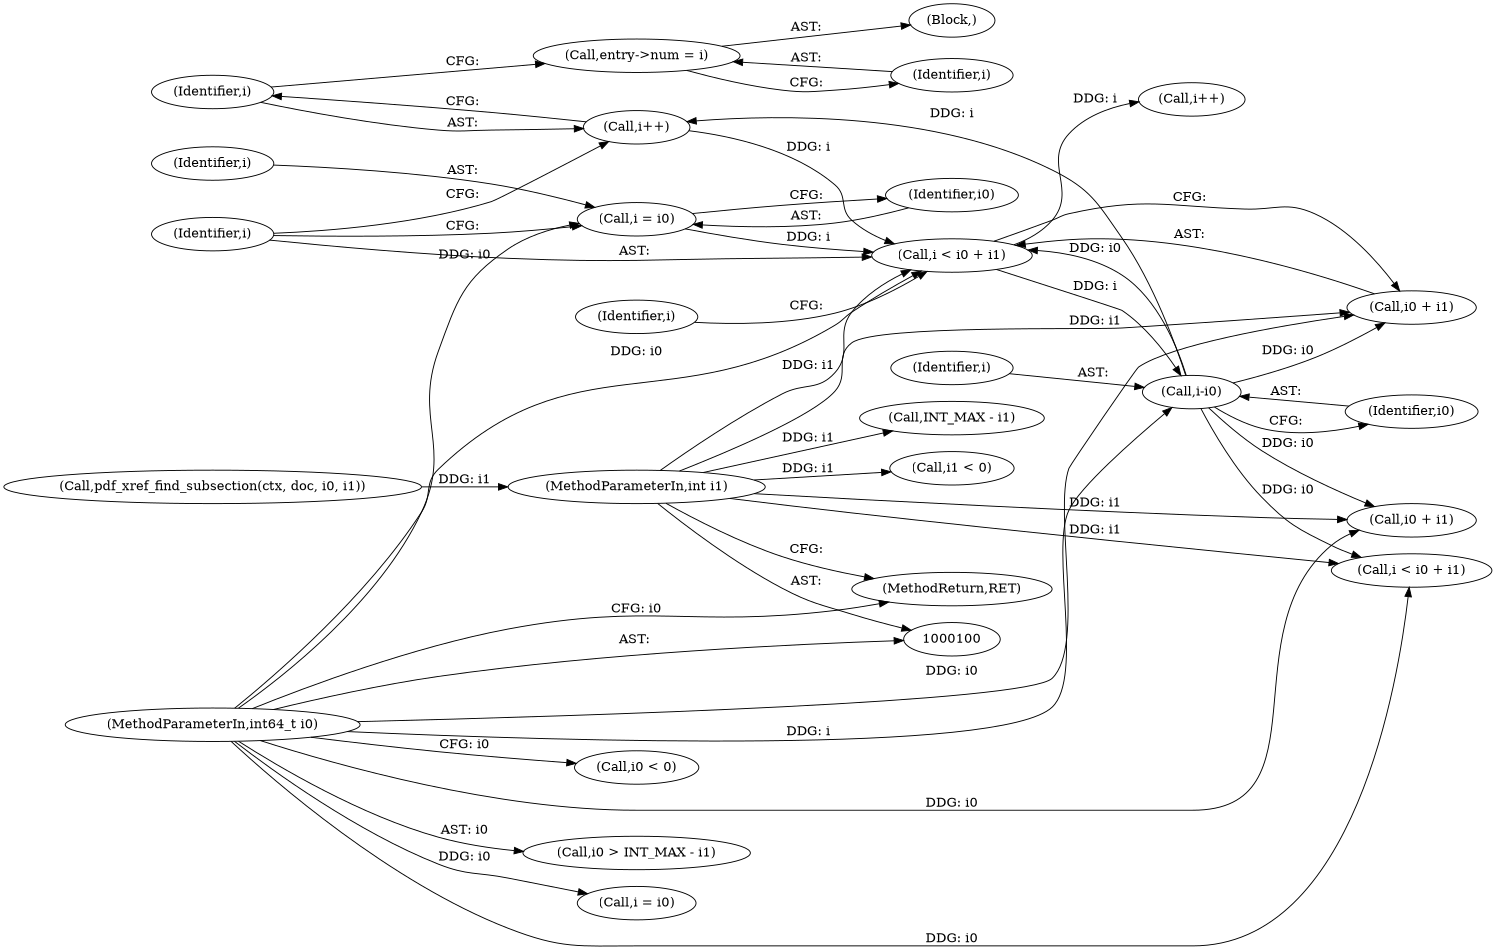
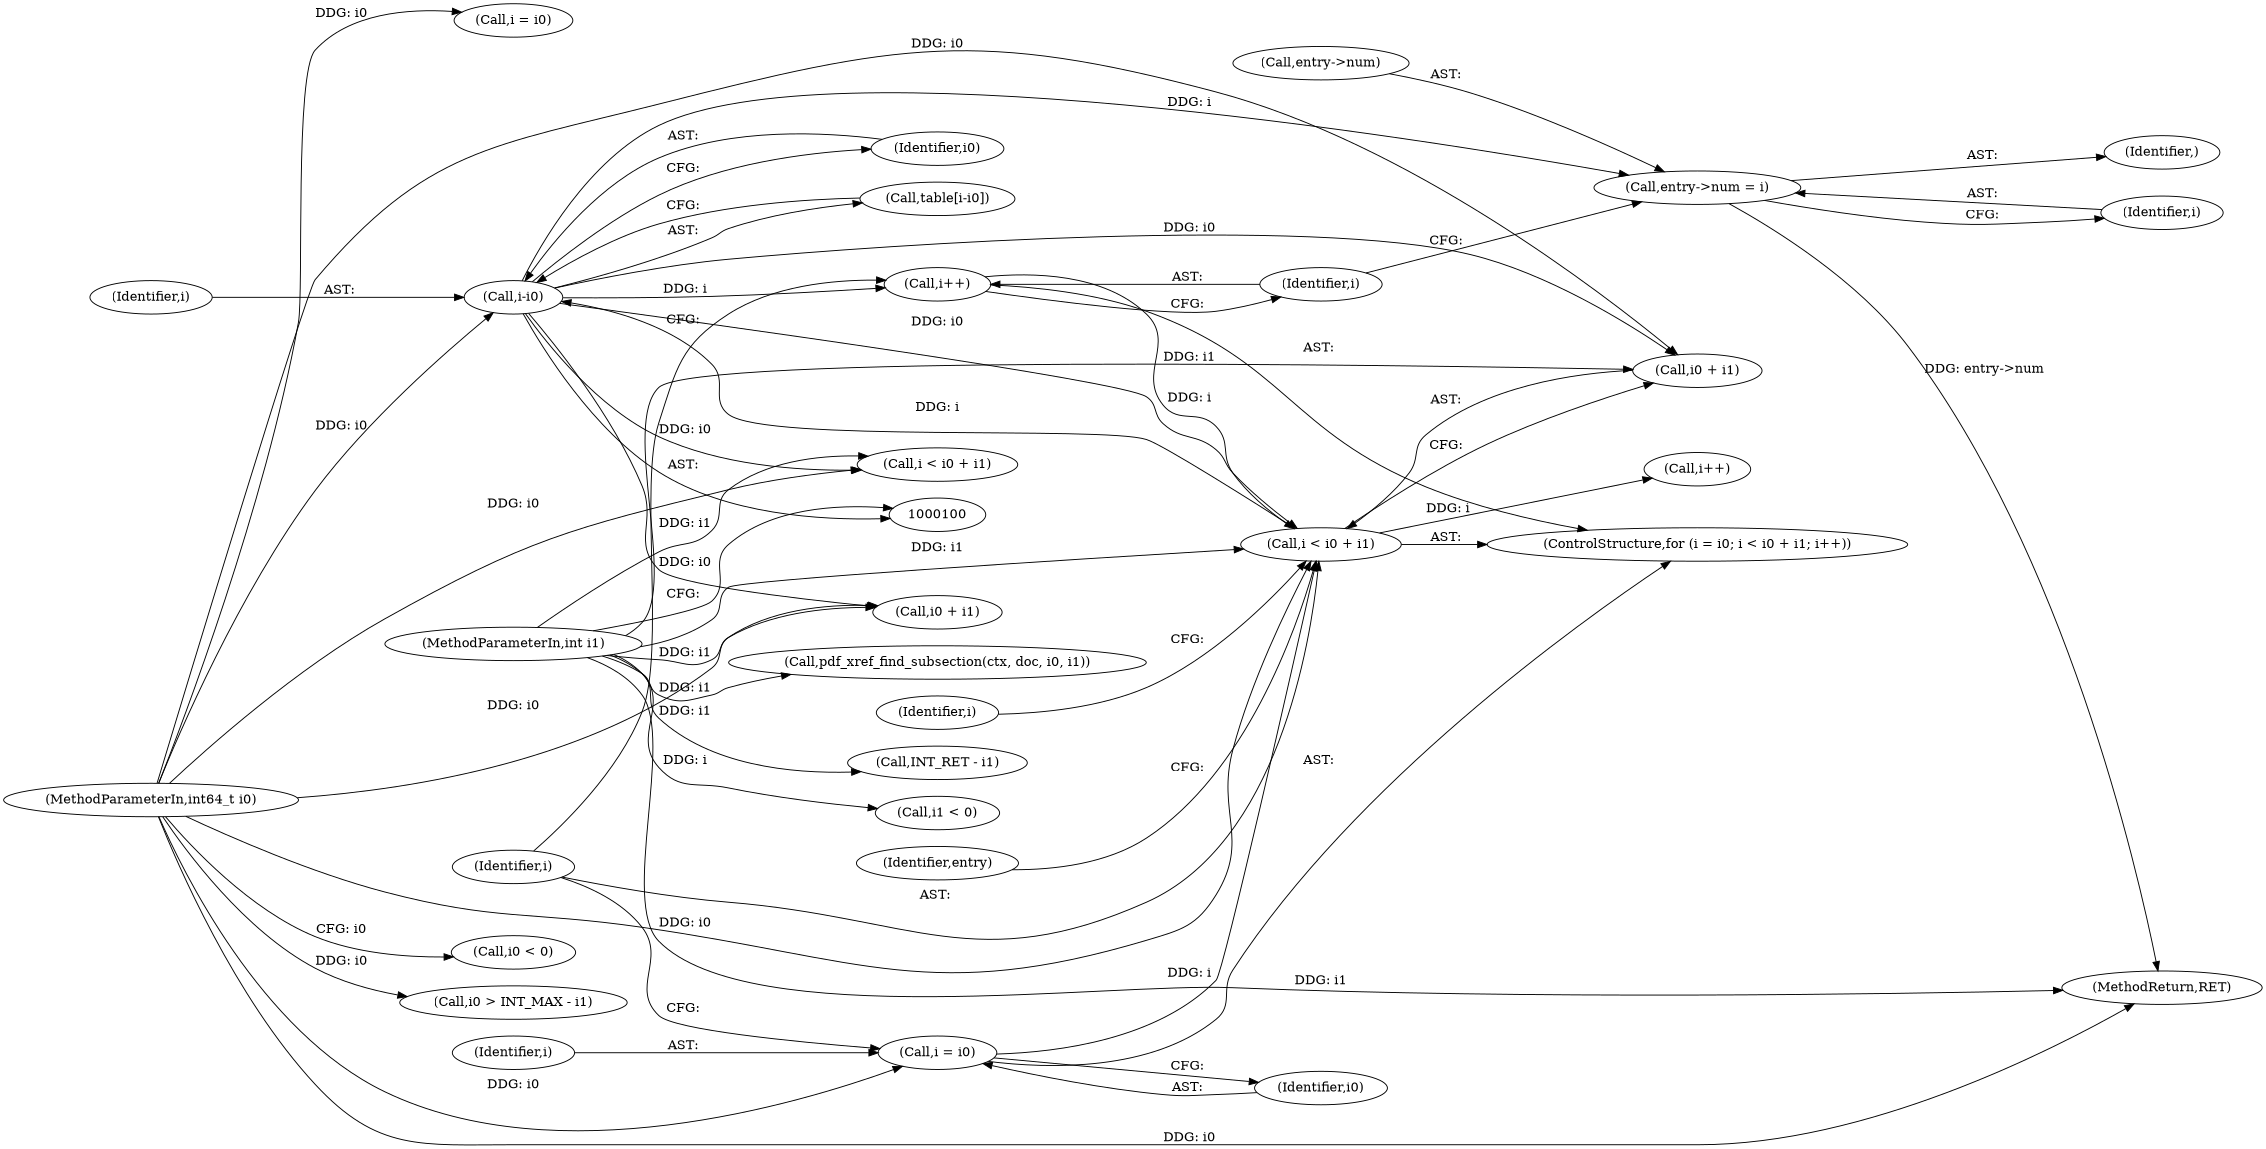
(952, 20) -> (2162, 152)
none -> (1321, 63)
none -> (1034, 99)
none -> (937, 199)
(952, 418) -> (937, 763)
(809, 469) -> (685, 761)
(460, 487) -> (686, 701)
none -> (2018, 535)
none -> (1697, 545)
(809, 550) -> (1321, 981)
(809, 581) -> (685, 594)
(637, 609) -> (1190, 1138)
(582, 660) -> (667, 477)
(809, 732) -> (342, 426)
(465, 830) -> (342, 961)
none -> (937, 863)
